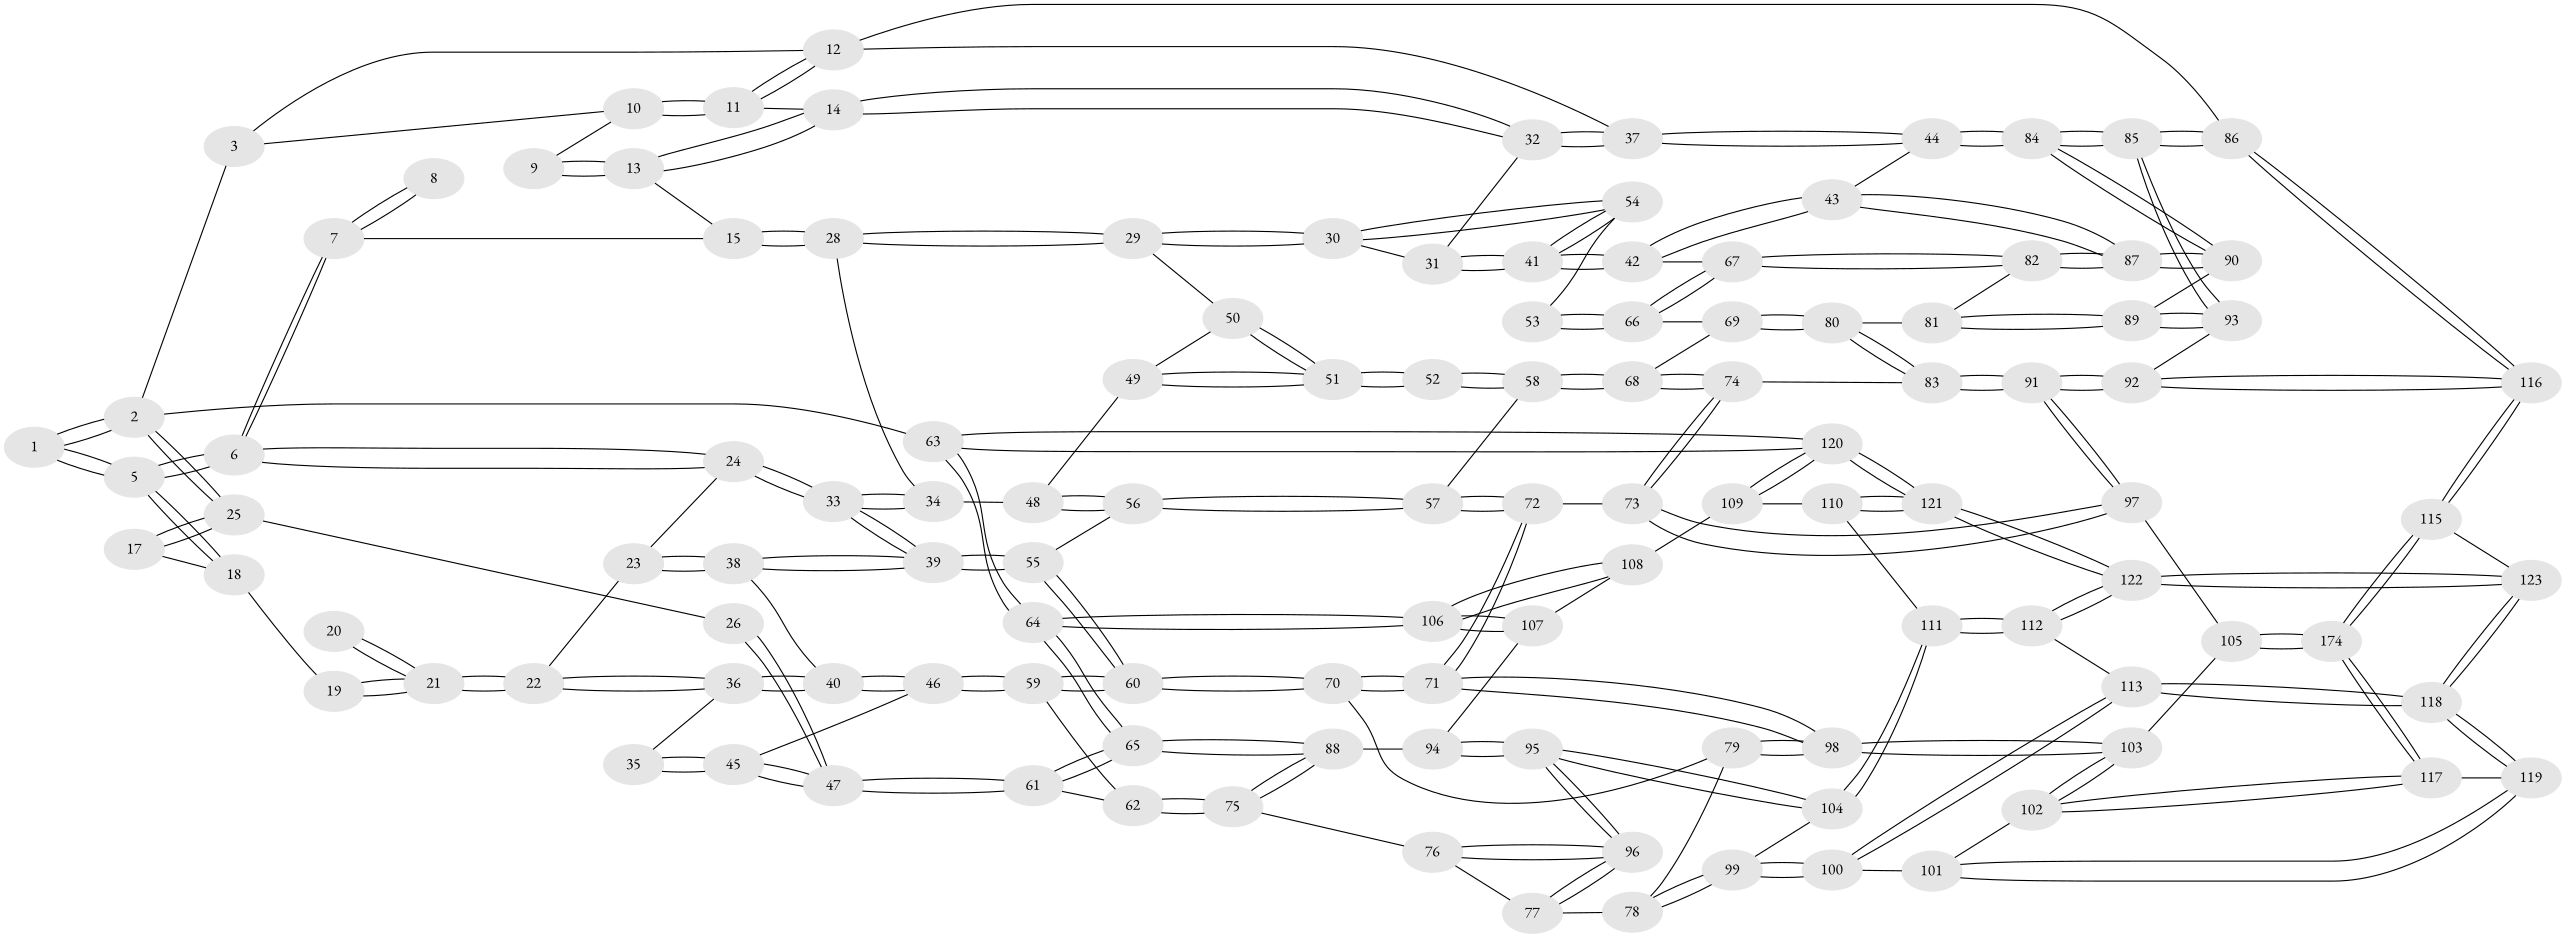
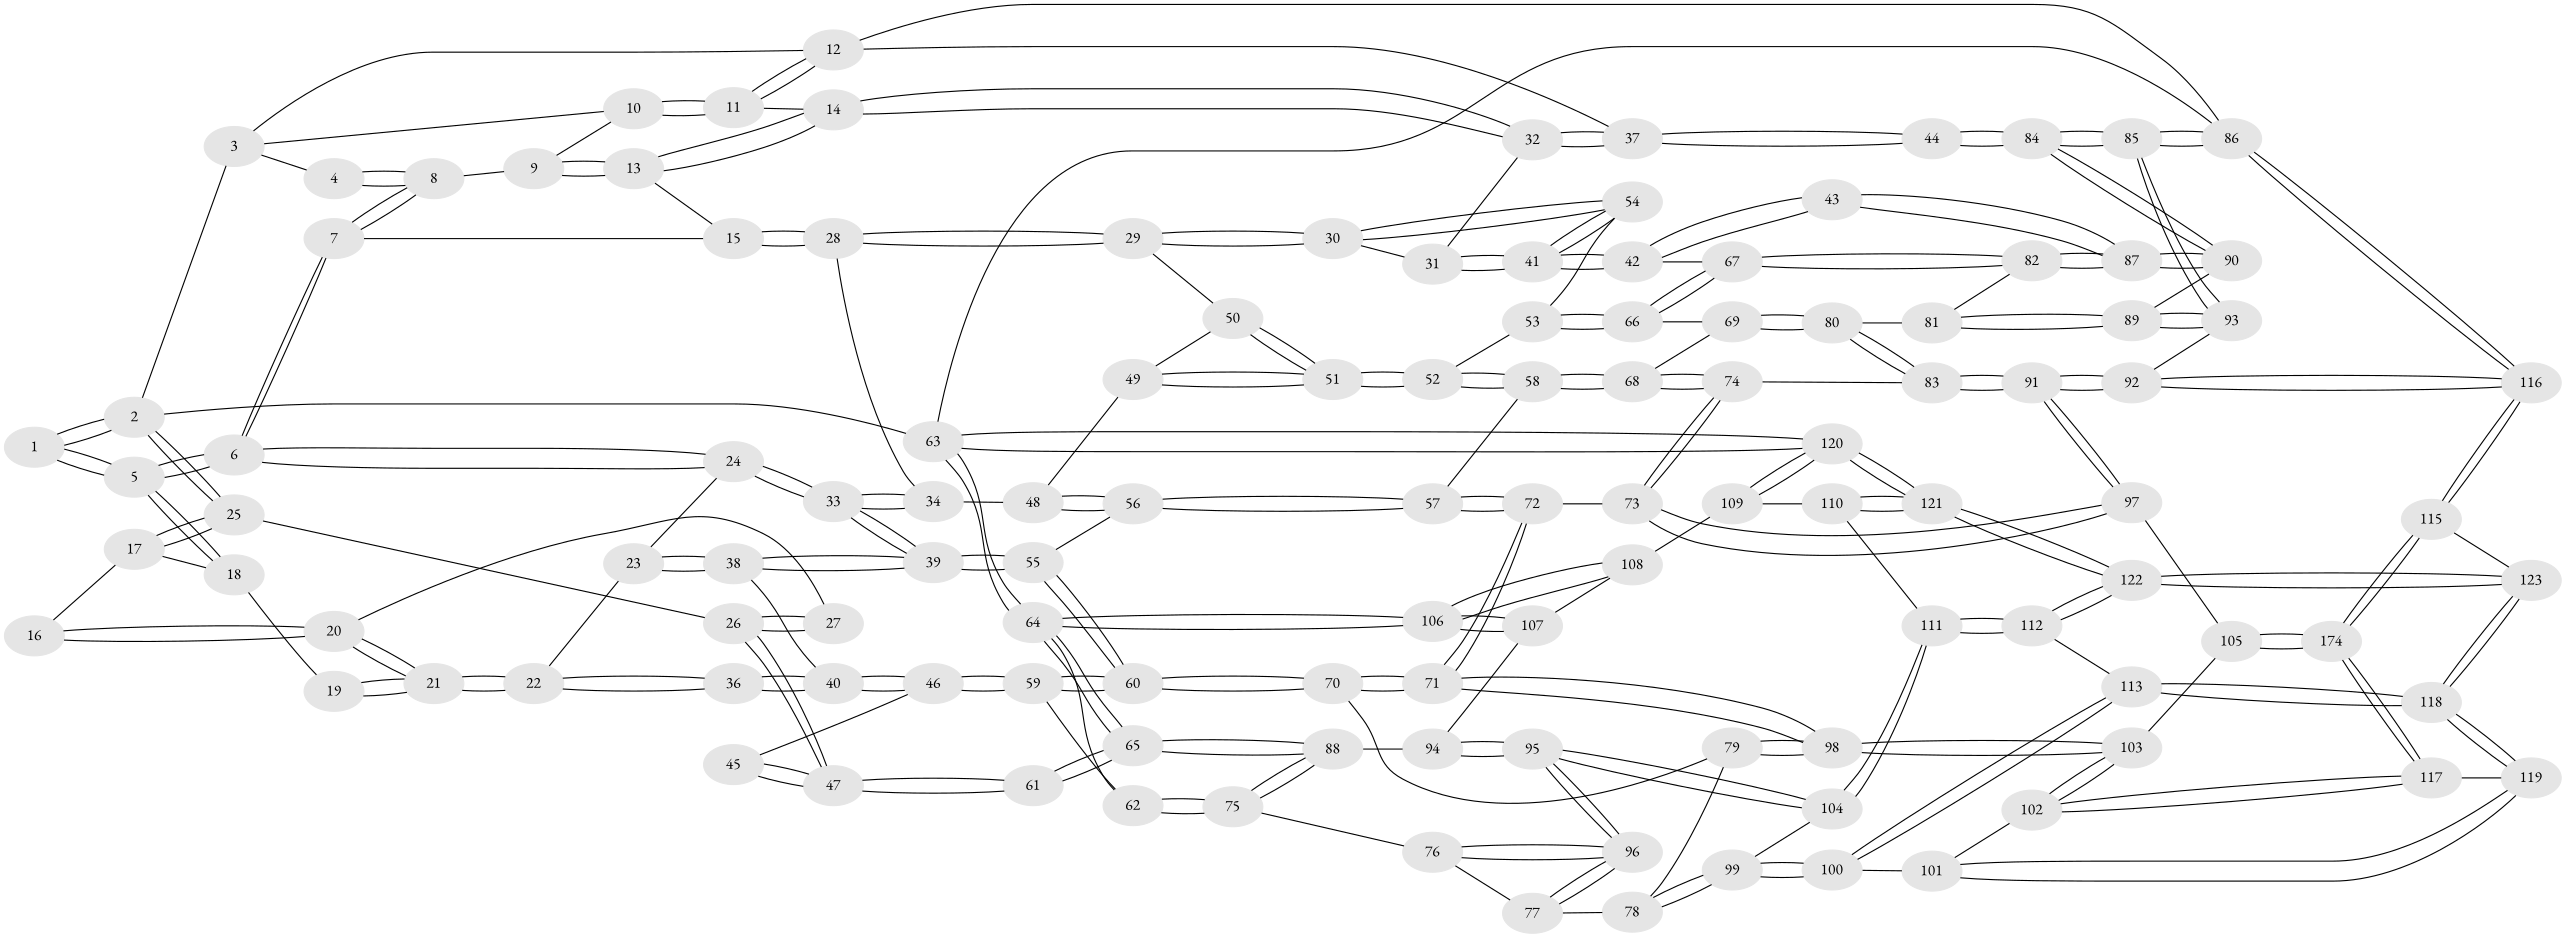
none -> (1499, 88)
(1882, 169) -> none
none -> (484, 174)
none -> (334, 179)
none -> (1483, 351)
none -> (833, 624)
none -> (34, 636)
(634, 765) -> none
(1083, 796) -> (1083, 714)
